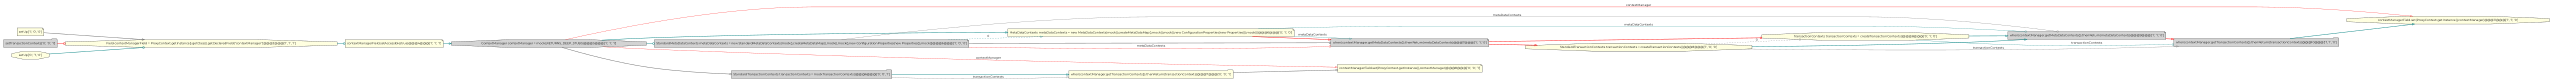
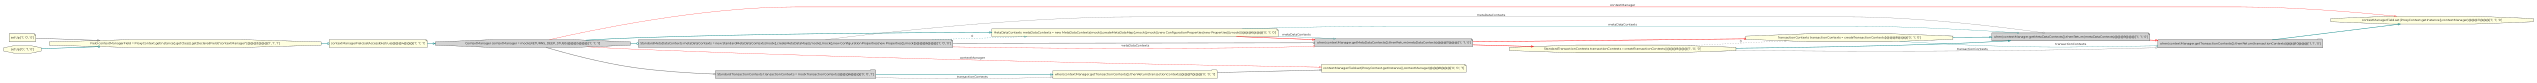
(30, 44) -> none
